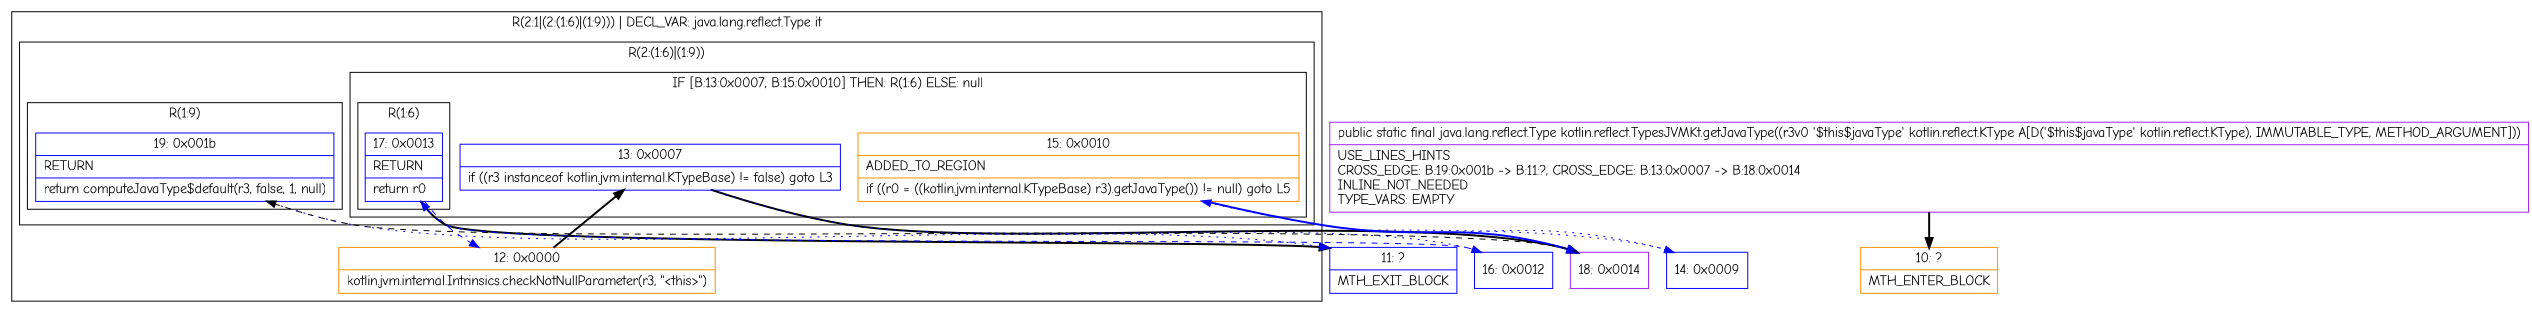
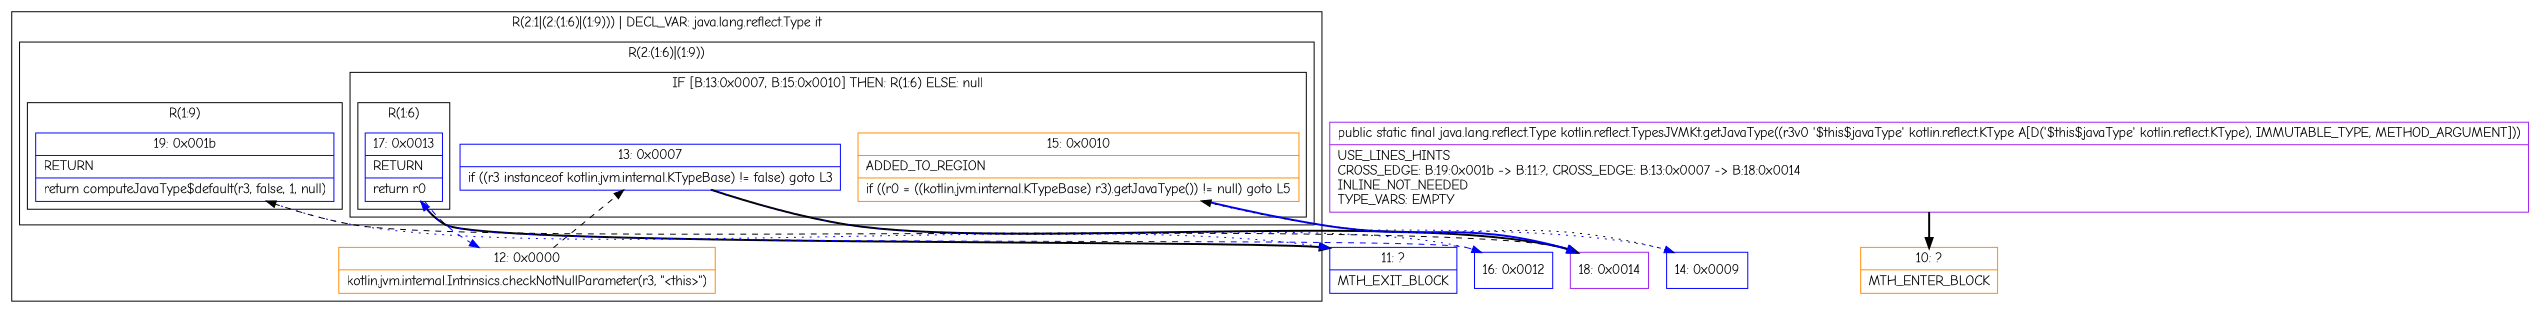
(599, 210) -> (599, 210)
(1442, 232) -> (1442, 232)
